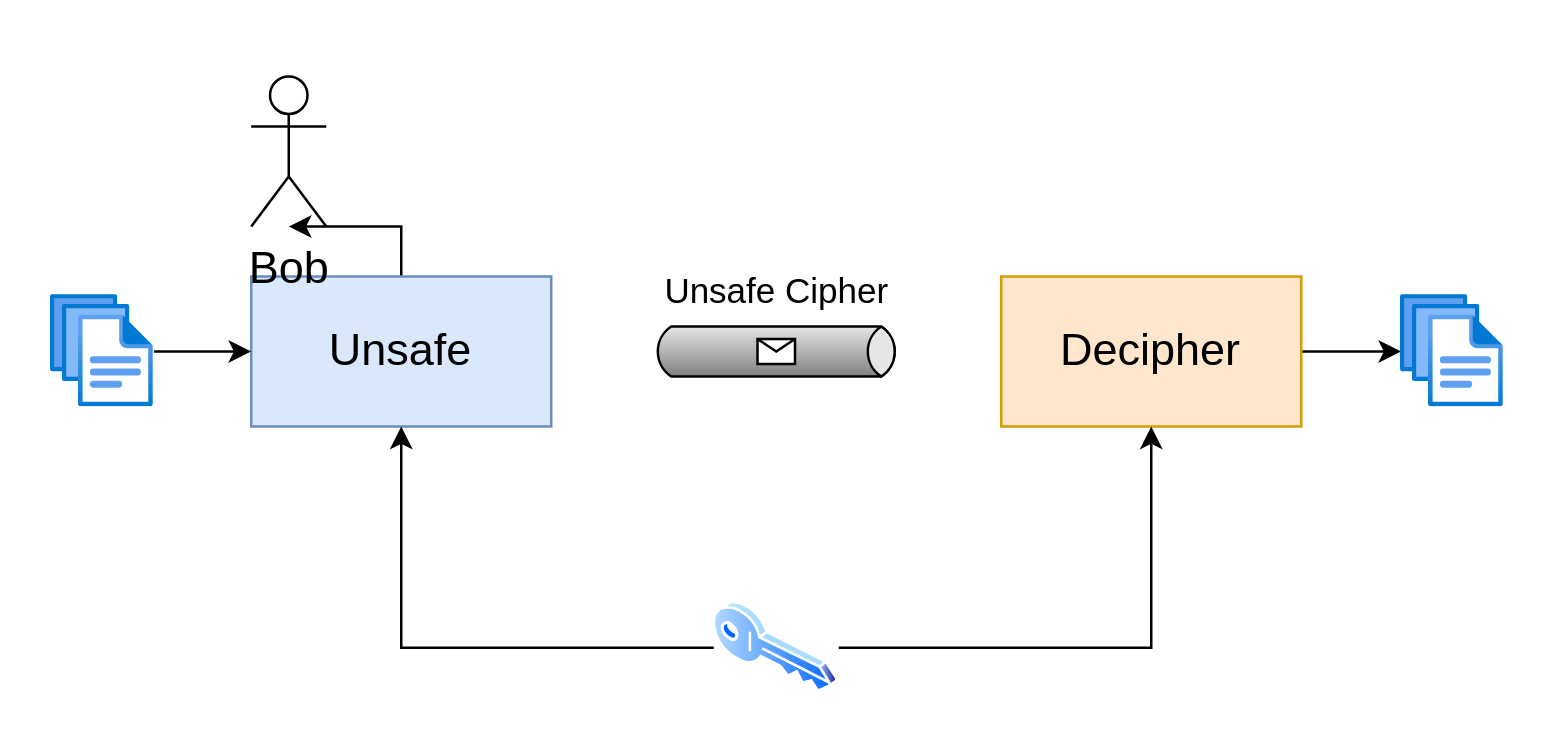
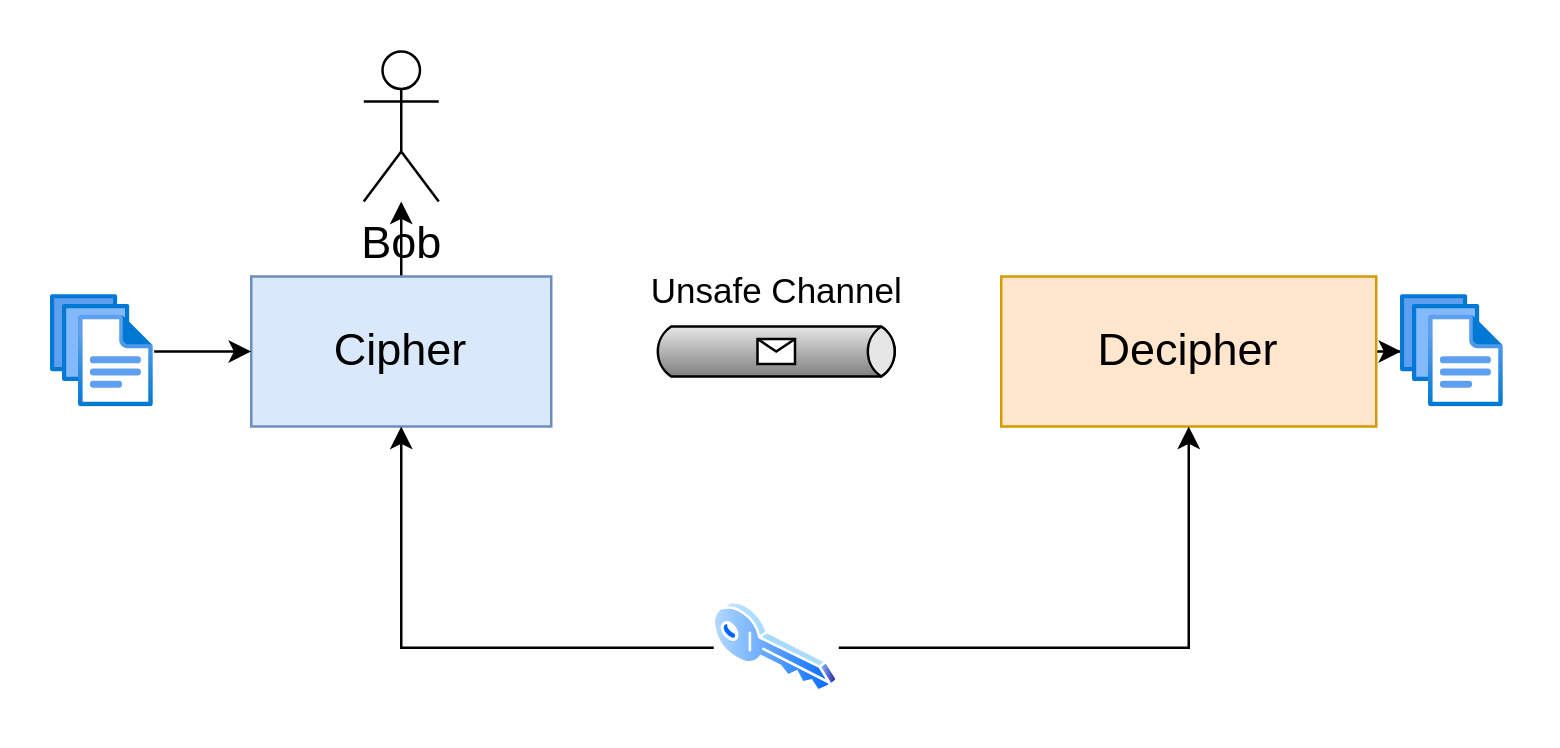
(289, 151) -> (401, 126)
(778, 289) -> (778, 289)
(401, 351) -> (401, 351)
(1151, 351) -> (1189, 351)
